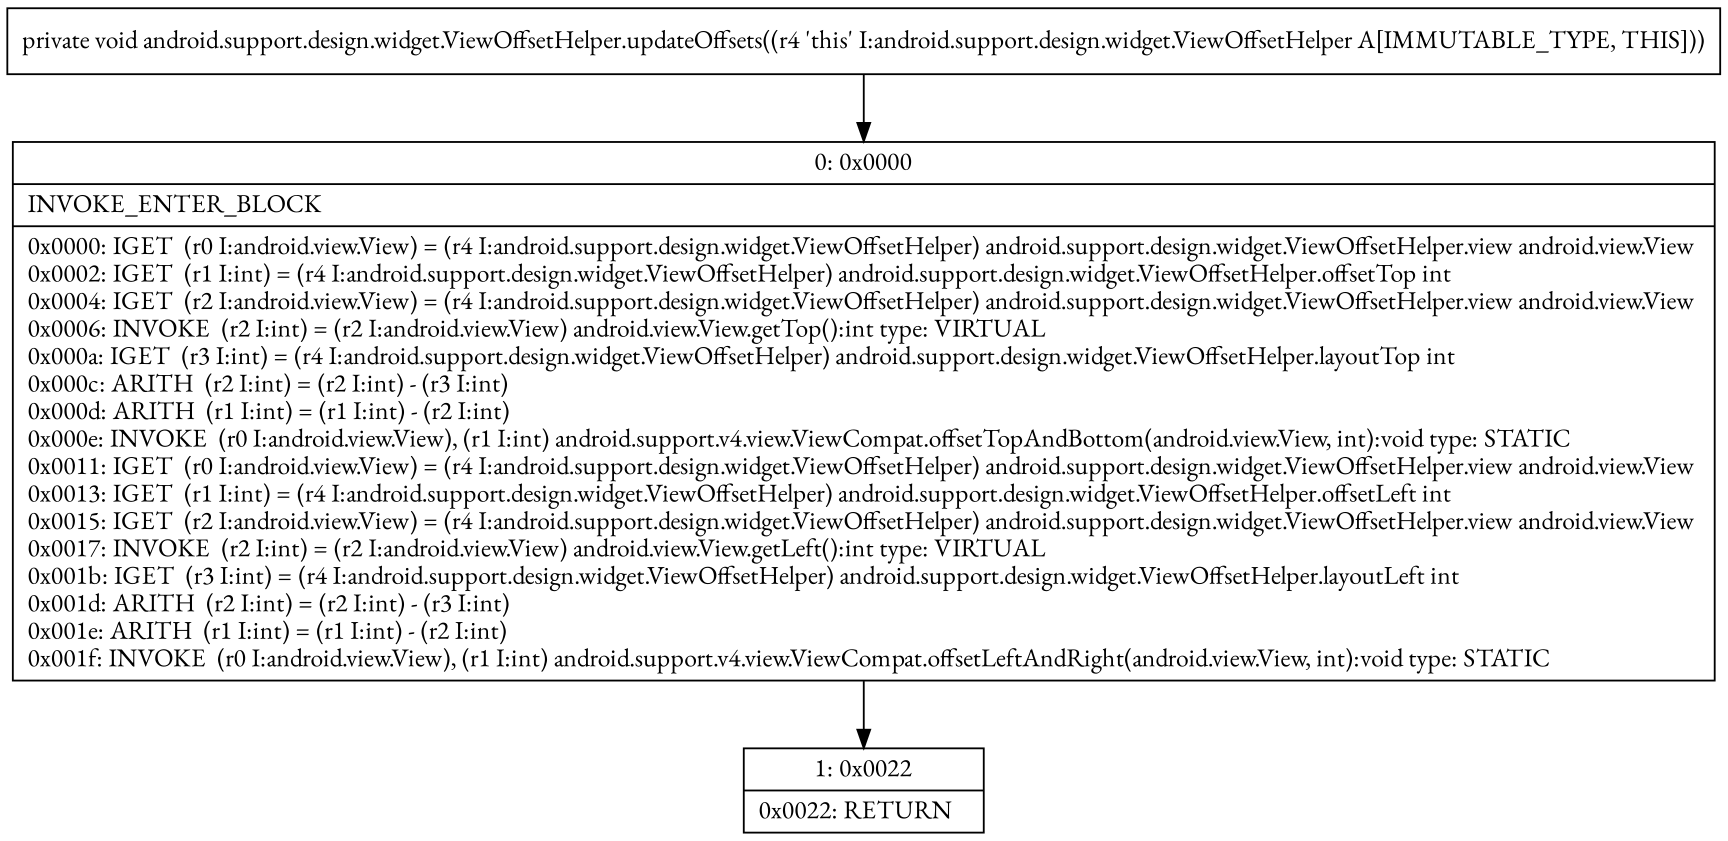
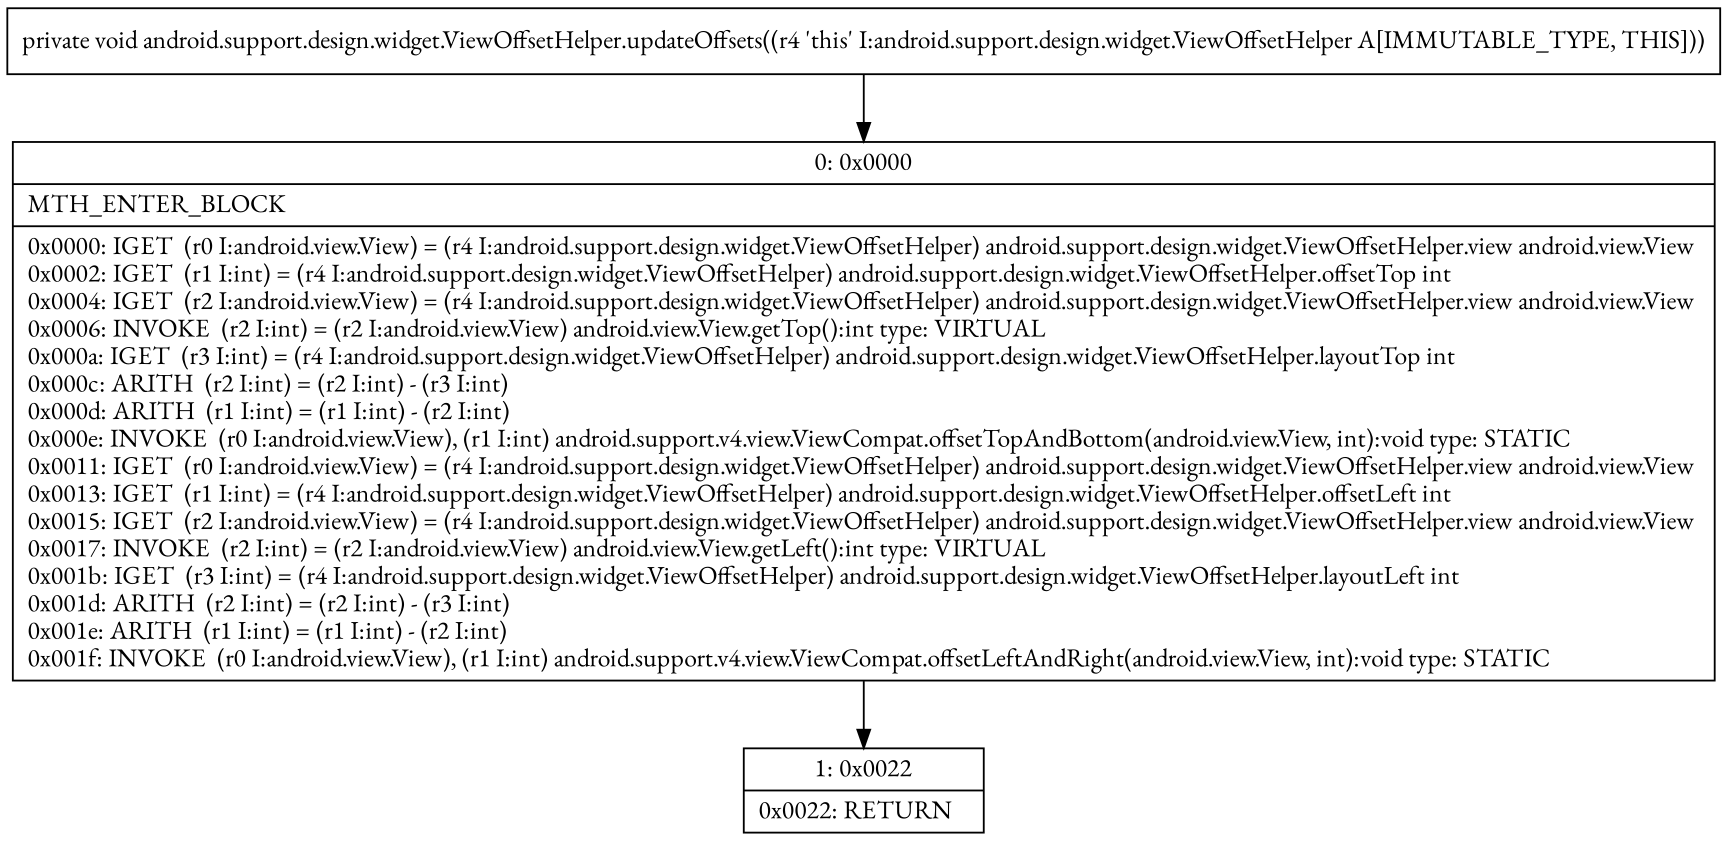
(175, 204) -> (158, 204)
